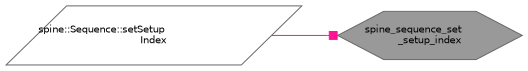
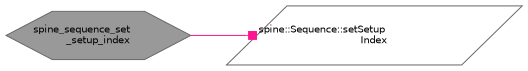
(300, 35) -> (219, 35)
